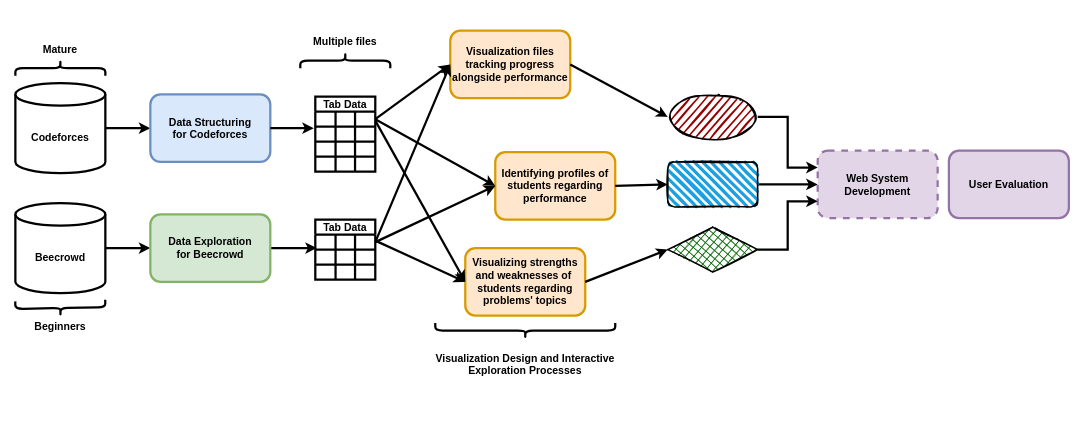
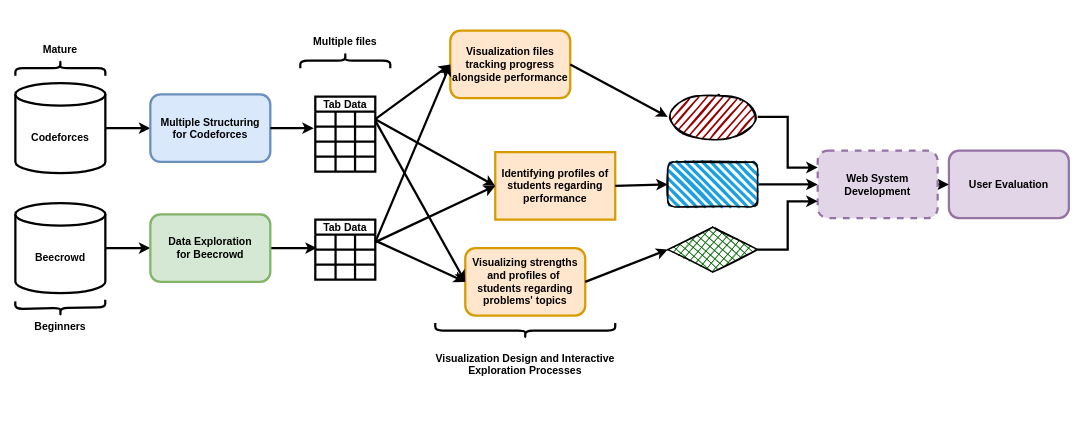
(210, 128) -> (210, 128)
none -> (939, 184)
(555, 186) -> (555, 186)
(525, 282) -> (525, 282)
